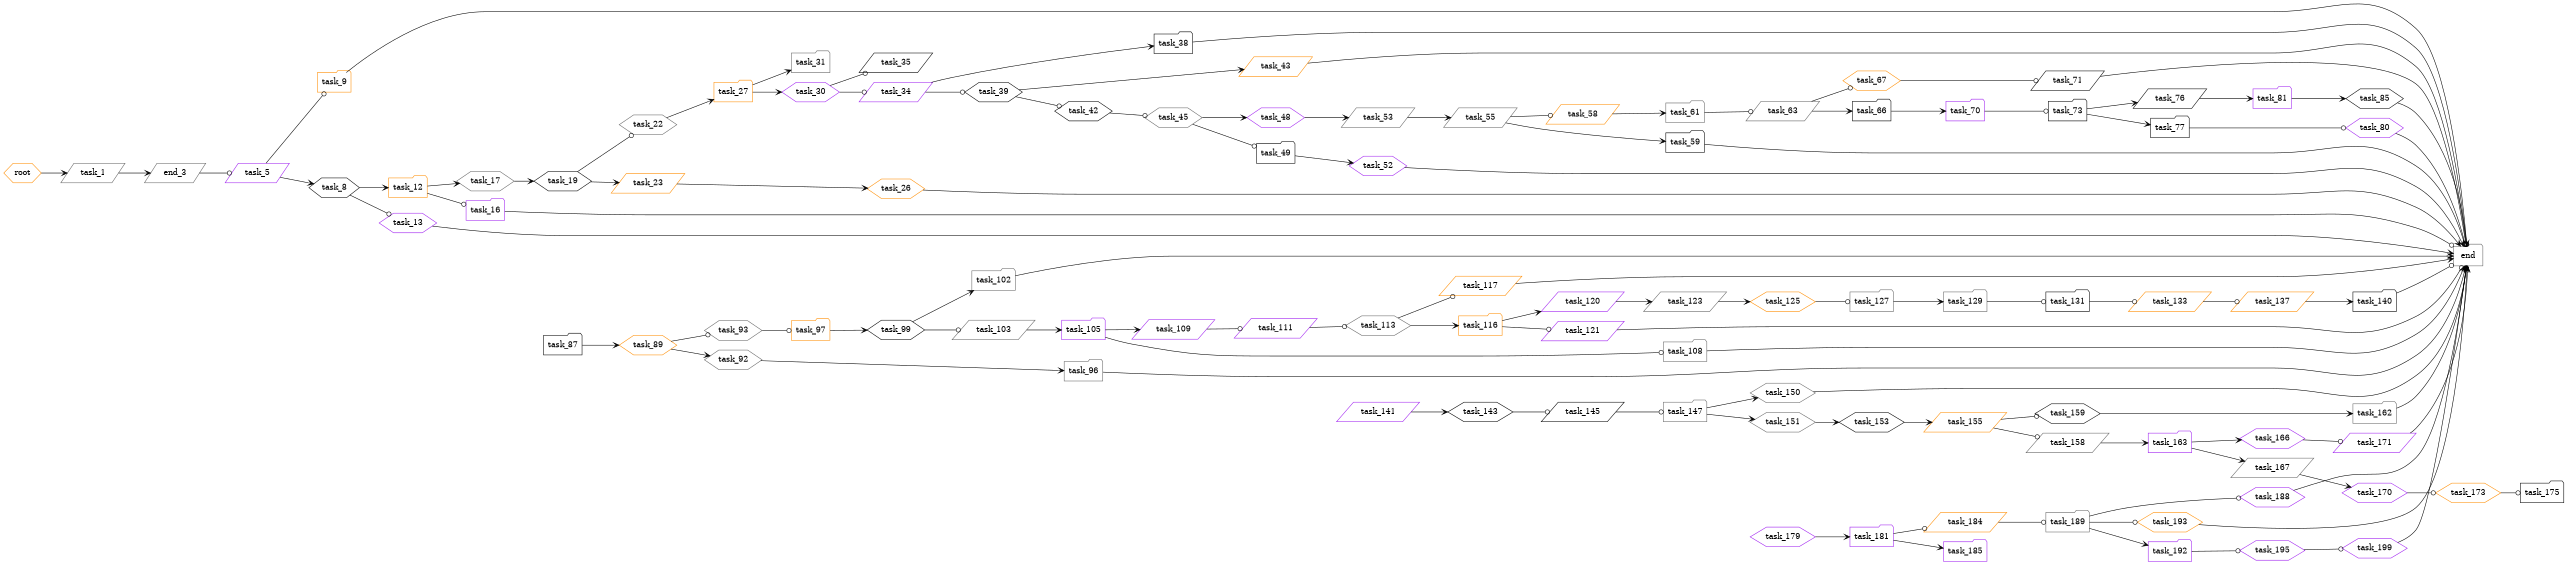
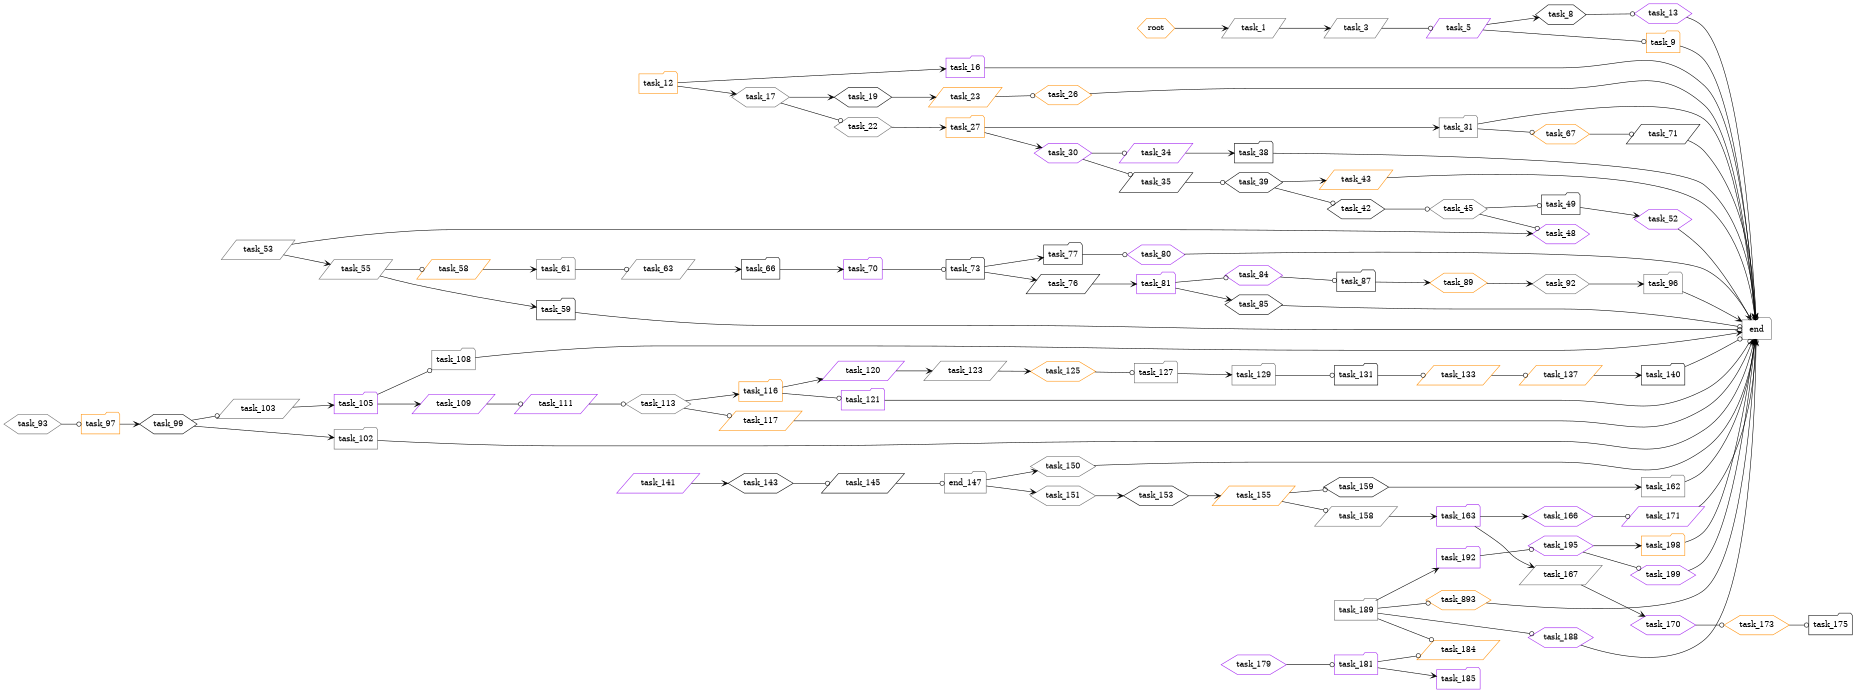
(943, 92) -> (1203, 182)
(1830, 95) -> (1504, 131)
none -> (1693, 114)
(1222, 118) -> (1507, 221)
(1324, 118) -> (909, 230)
(603, 154) -> (810, 112)
(175, 173) -> (1356, 28)
(770, 186) -> (1013, 96)
(371, 188) -> none
(444, 198) -> (809, 76)
none -> (1254, 275)
(1583, 331) -> (863, 400)
(688, 338) -> none
(1685, 412) -> (965, 483)
(2020, 522) -> (1404, 629)
(2170, 522) -> (1458, 600)
(1830, 537) -> (1308, 665)
none -> (1663, 546)
